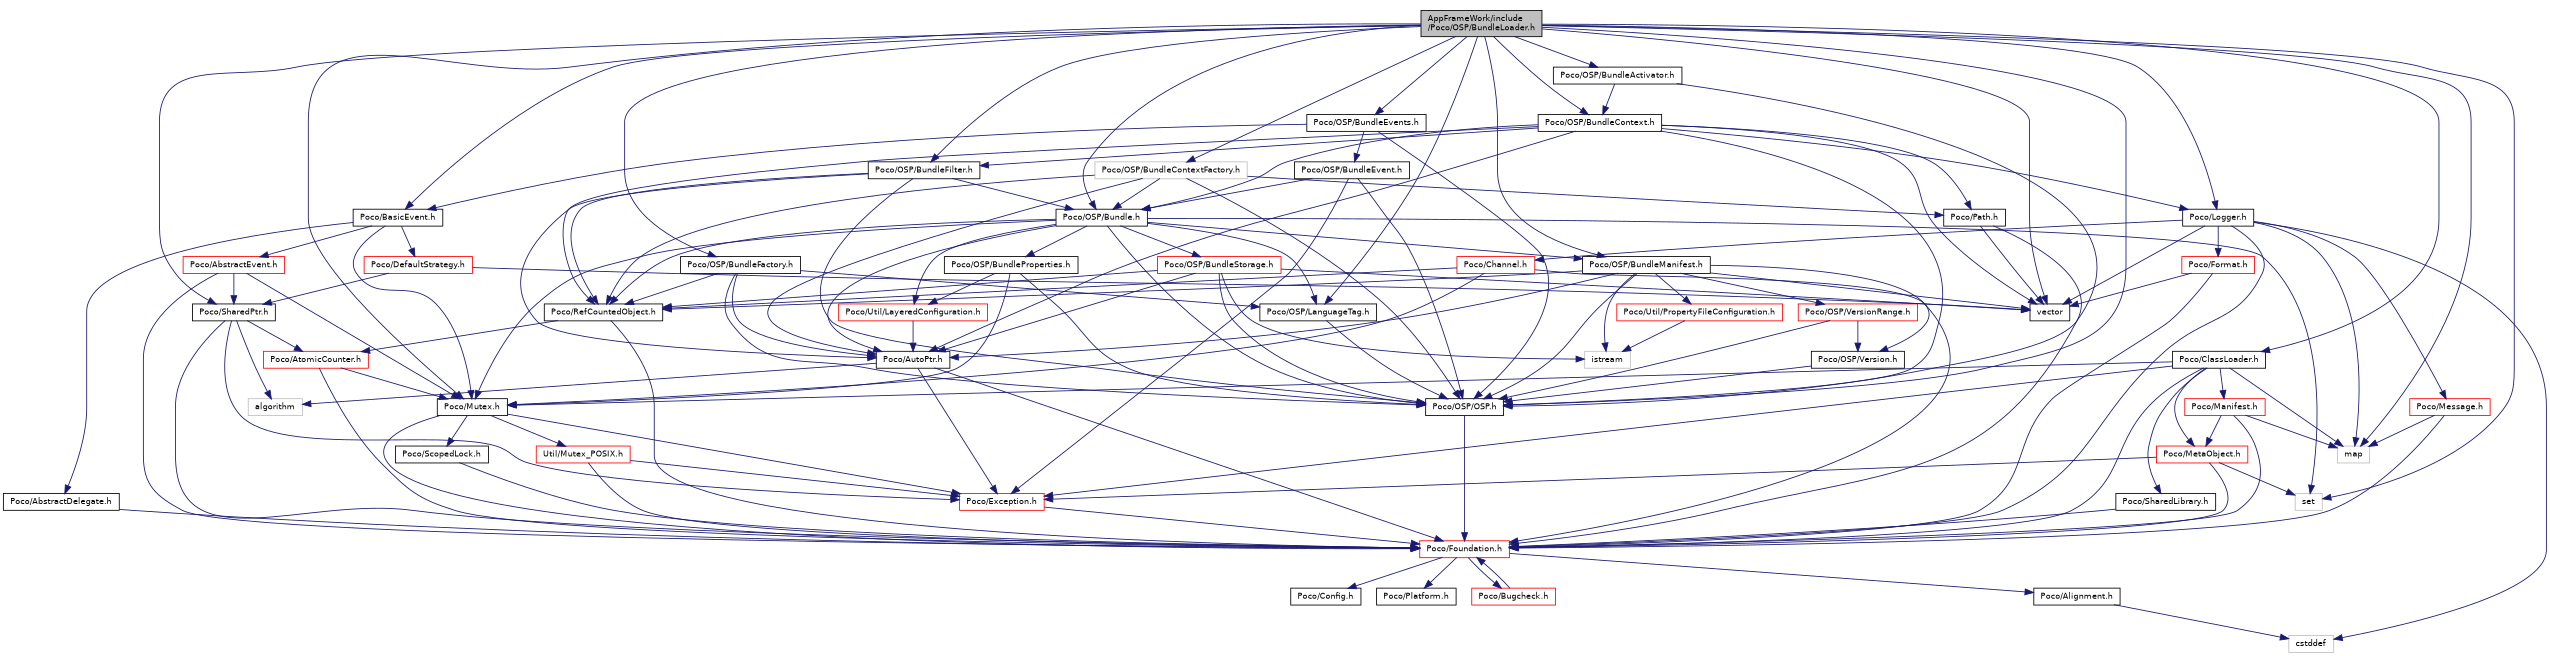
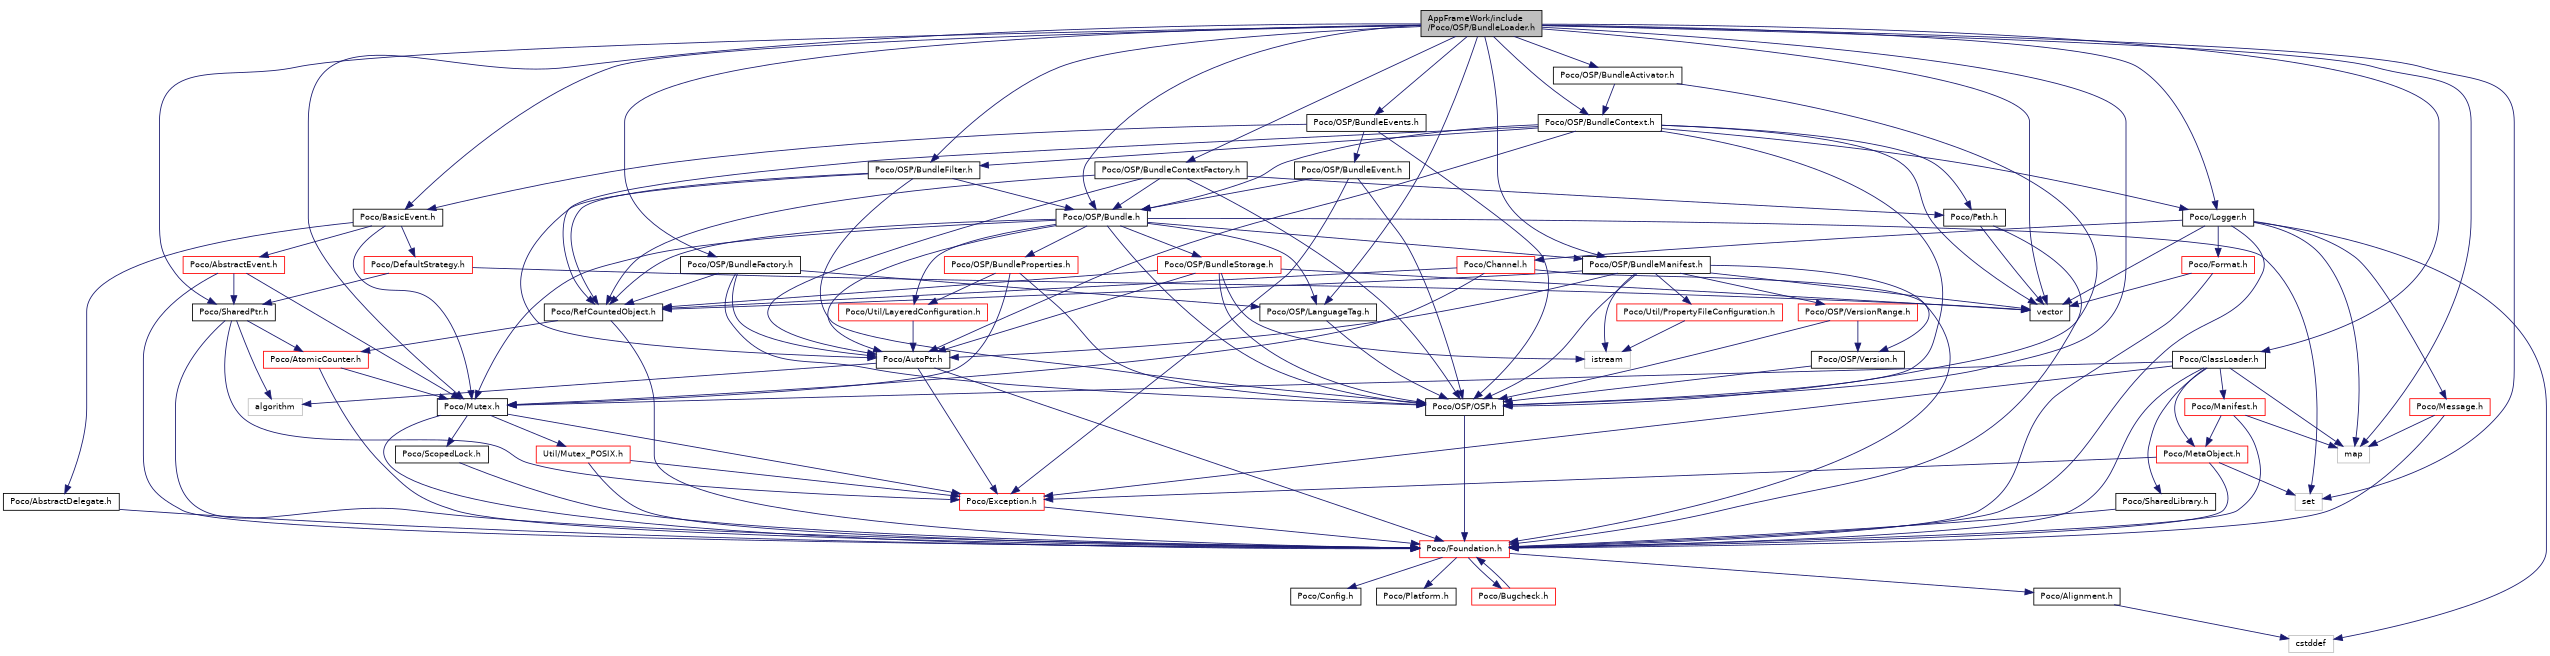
(1171, 170) -> (1171, 170)
(1011, 265) -> (1011, 265)
